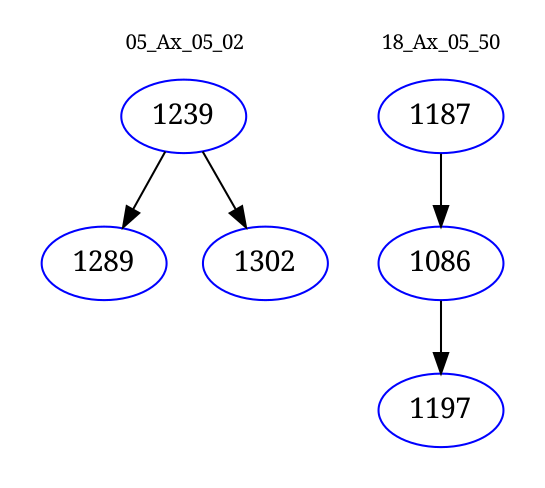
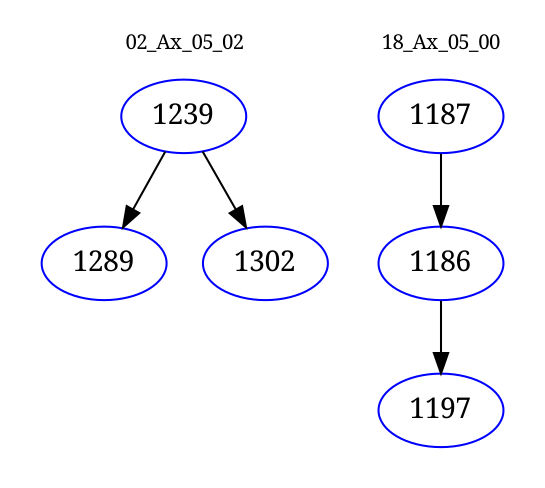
(185, 44) -> (185, 44)
(441, 44) -> (441, 44)
(441, 263) -> (441, 263)
